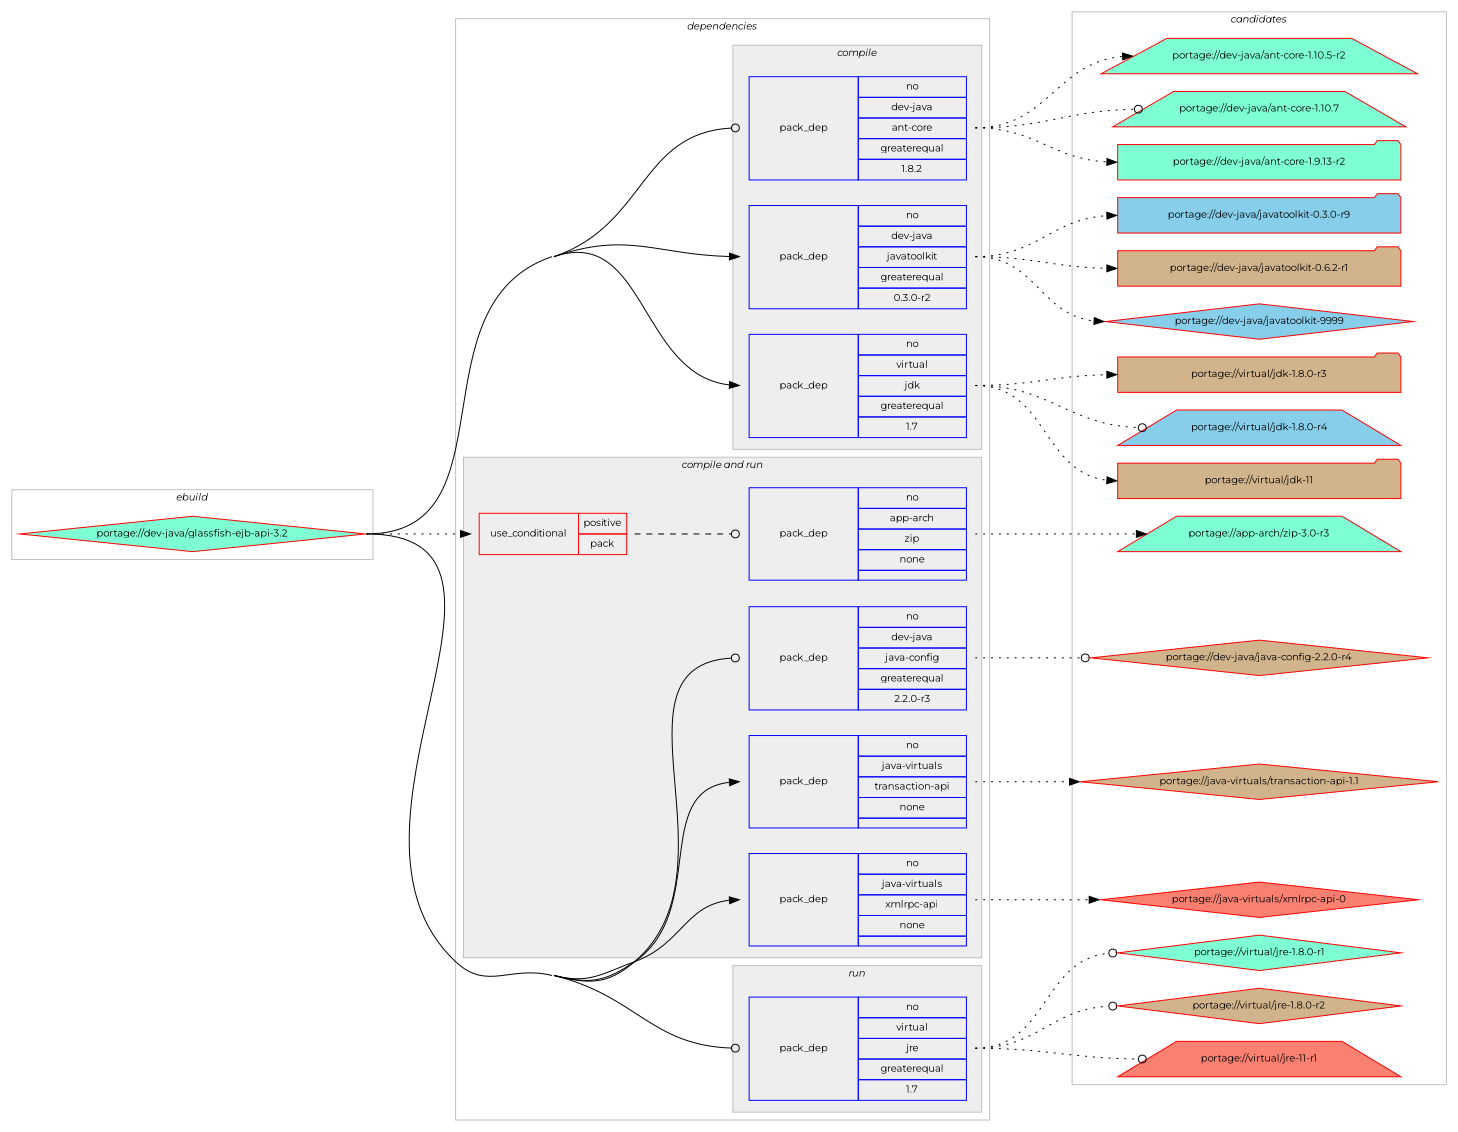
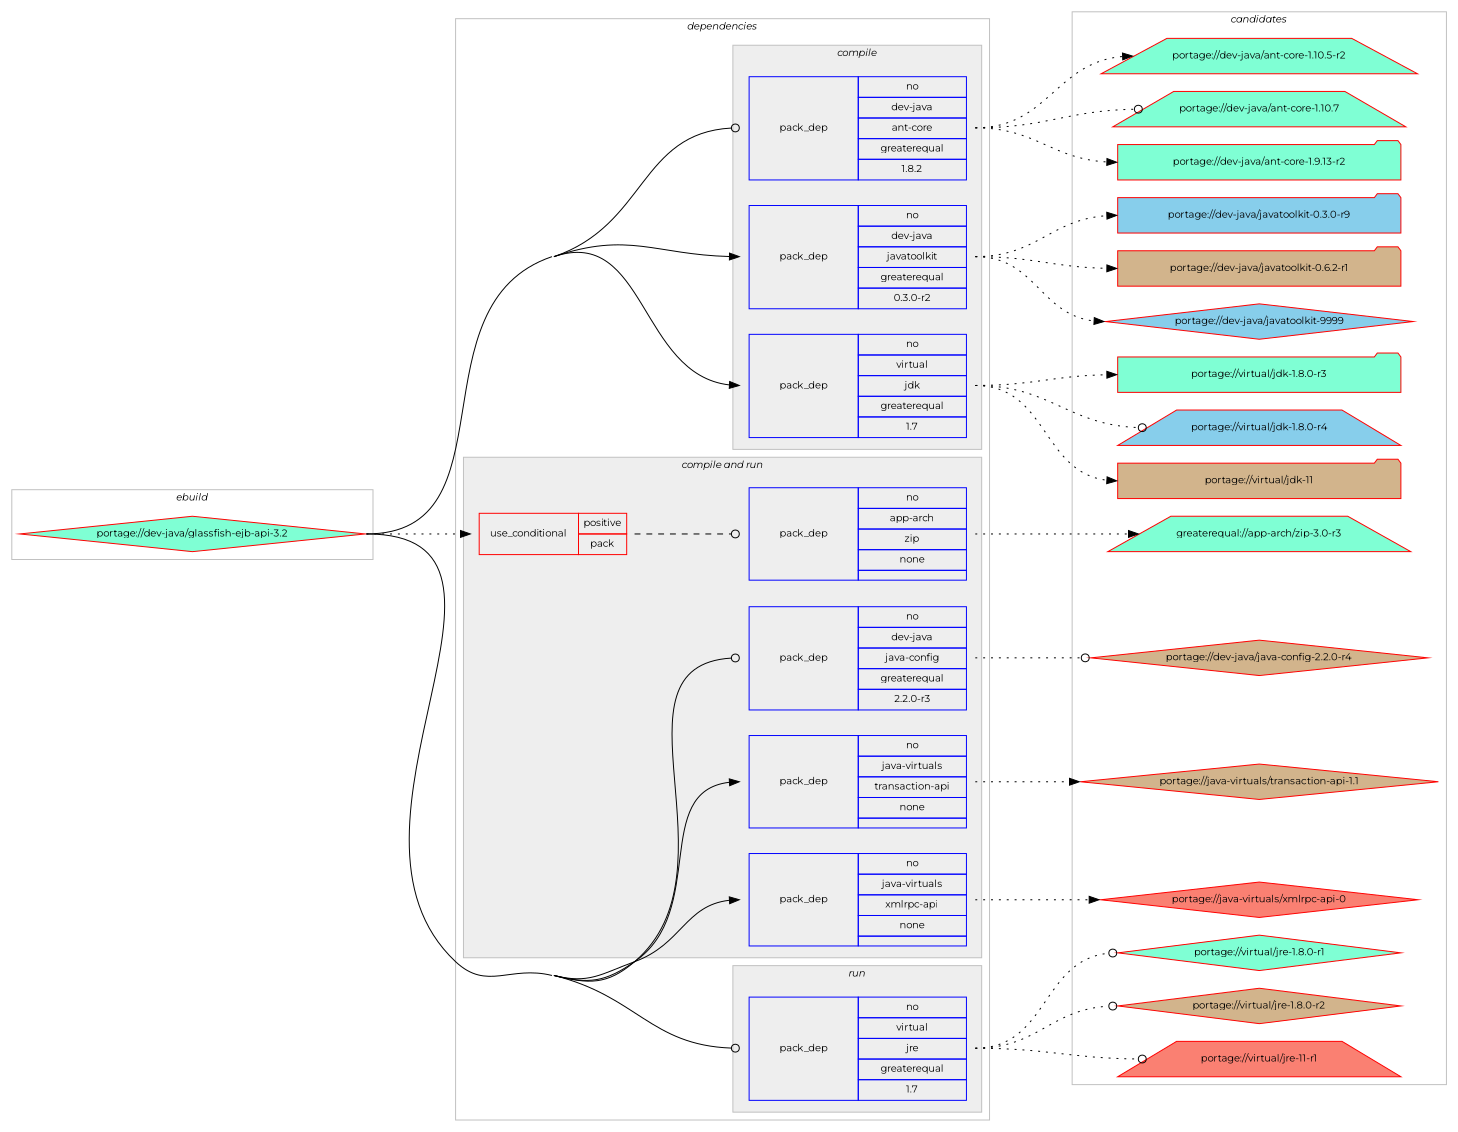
(1259, 375) -> (1259, 375)
(1259, 534) -> (1259, 534)
